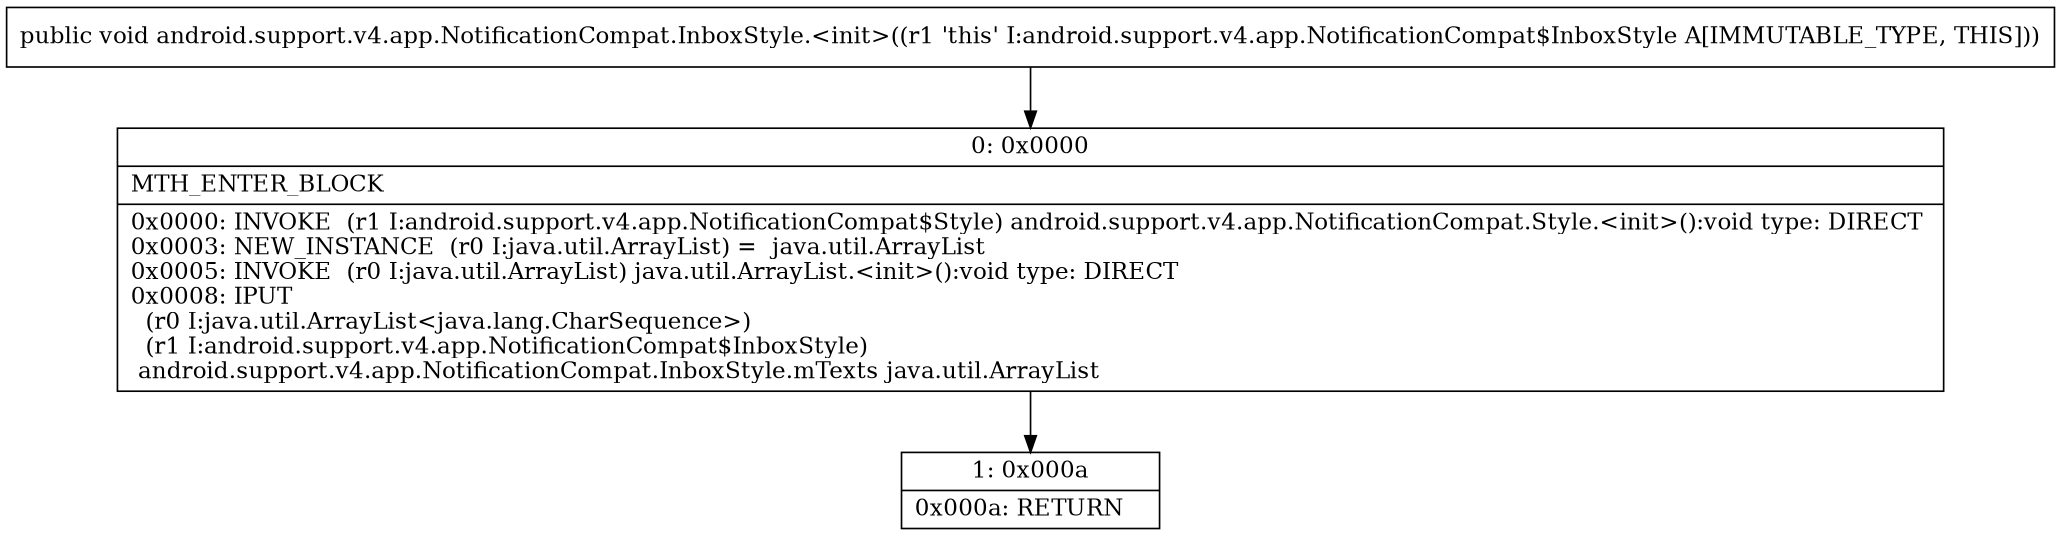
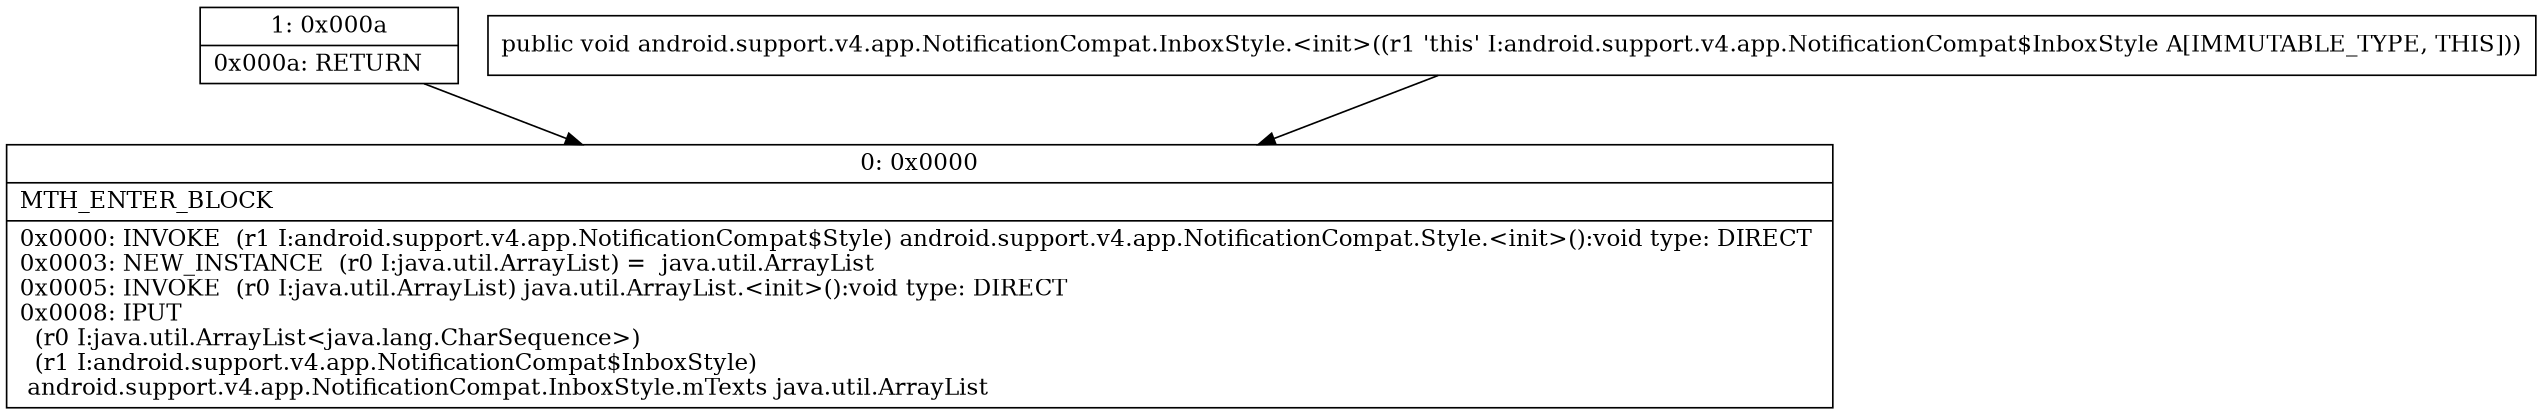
(1031, 414) -> (495, 111)
